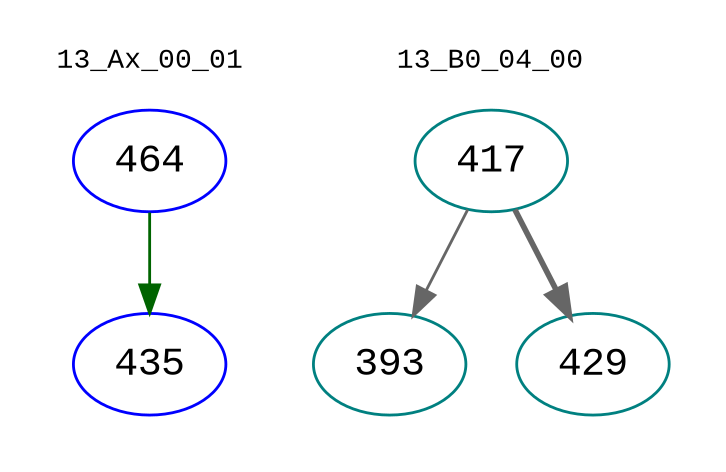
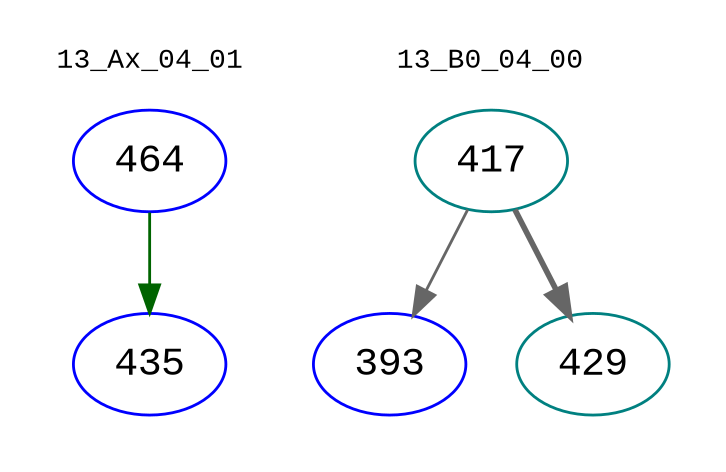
(151, 61) -> (151, 61)
(390, 364) -> (390, 364)
